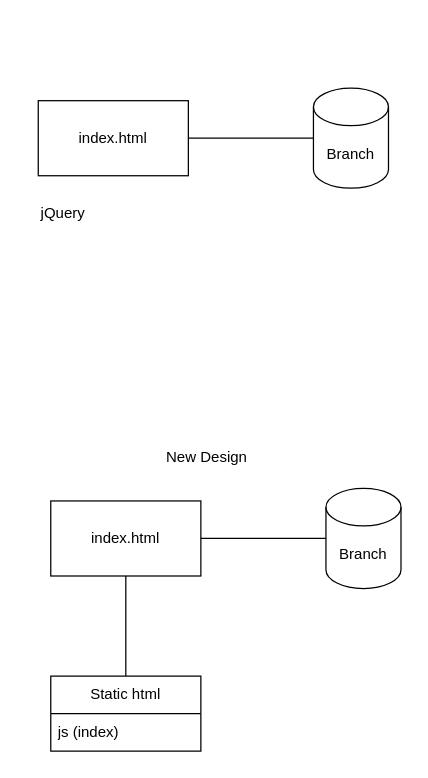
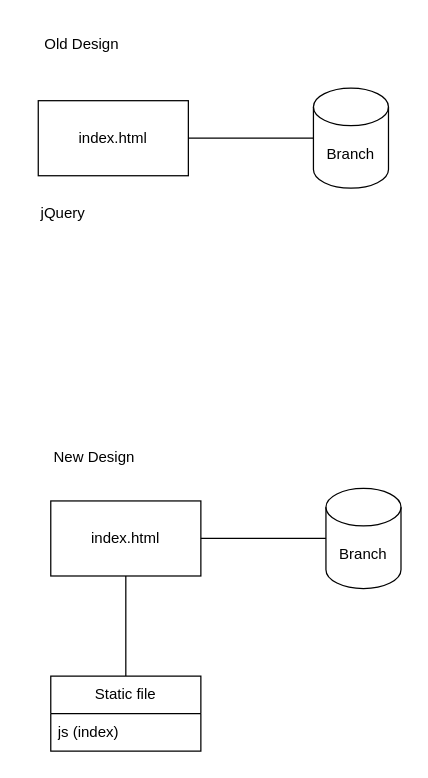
none -> (82, 44)
(207, 457) -> (94, 457)
(126, 694) -> (126, 694)
